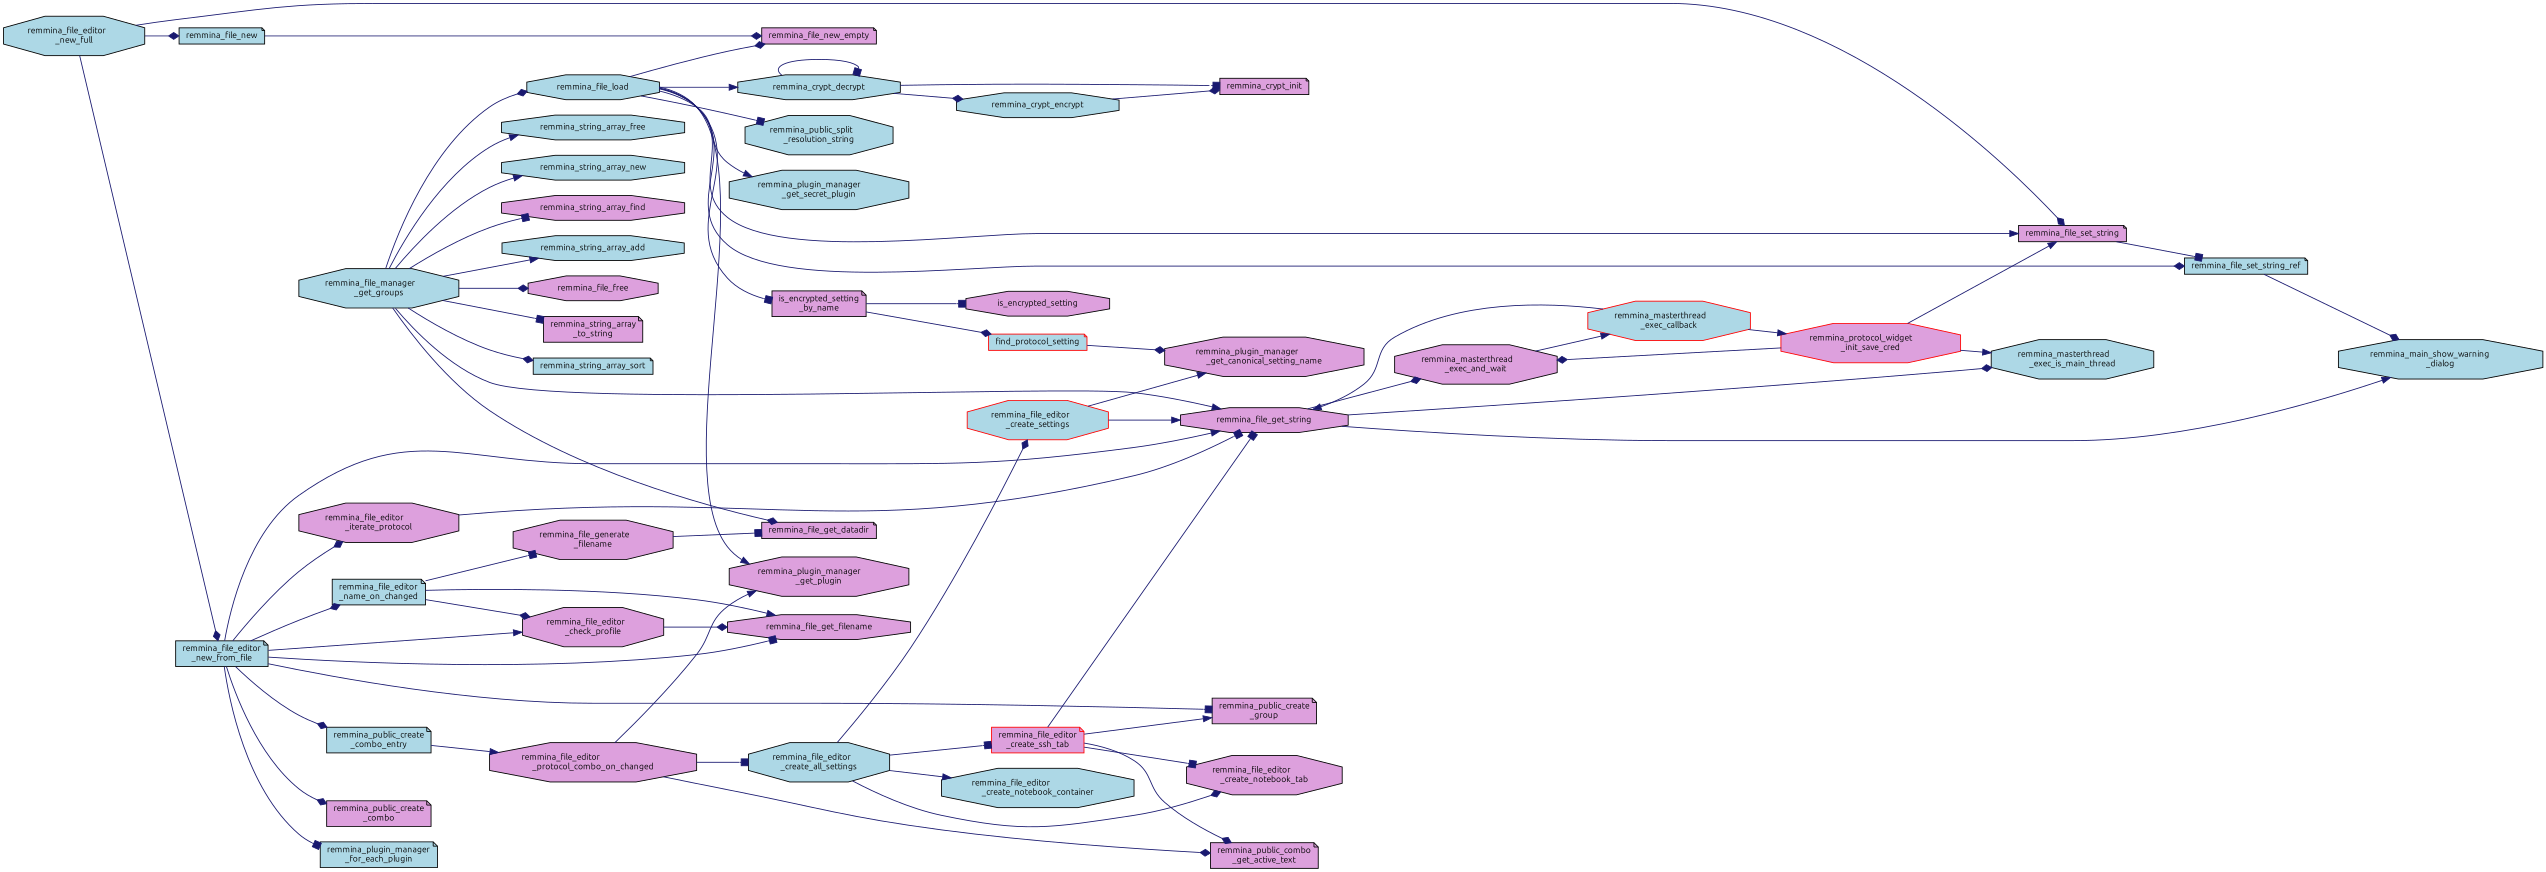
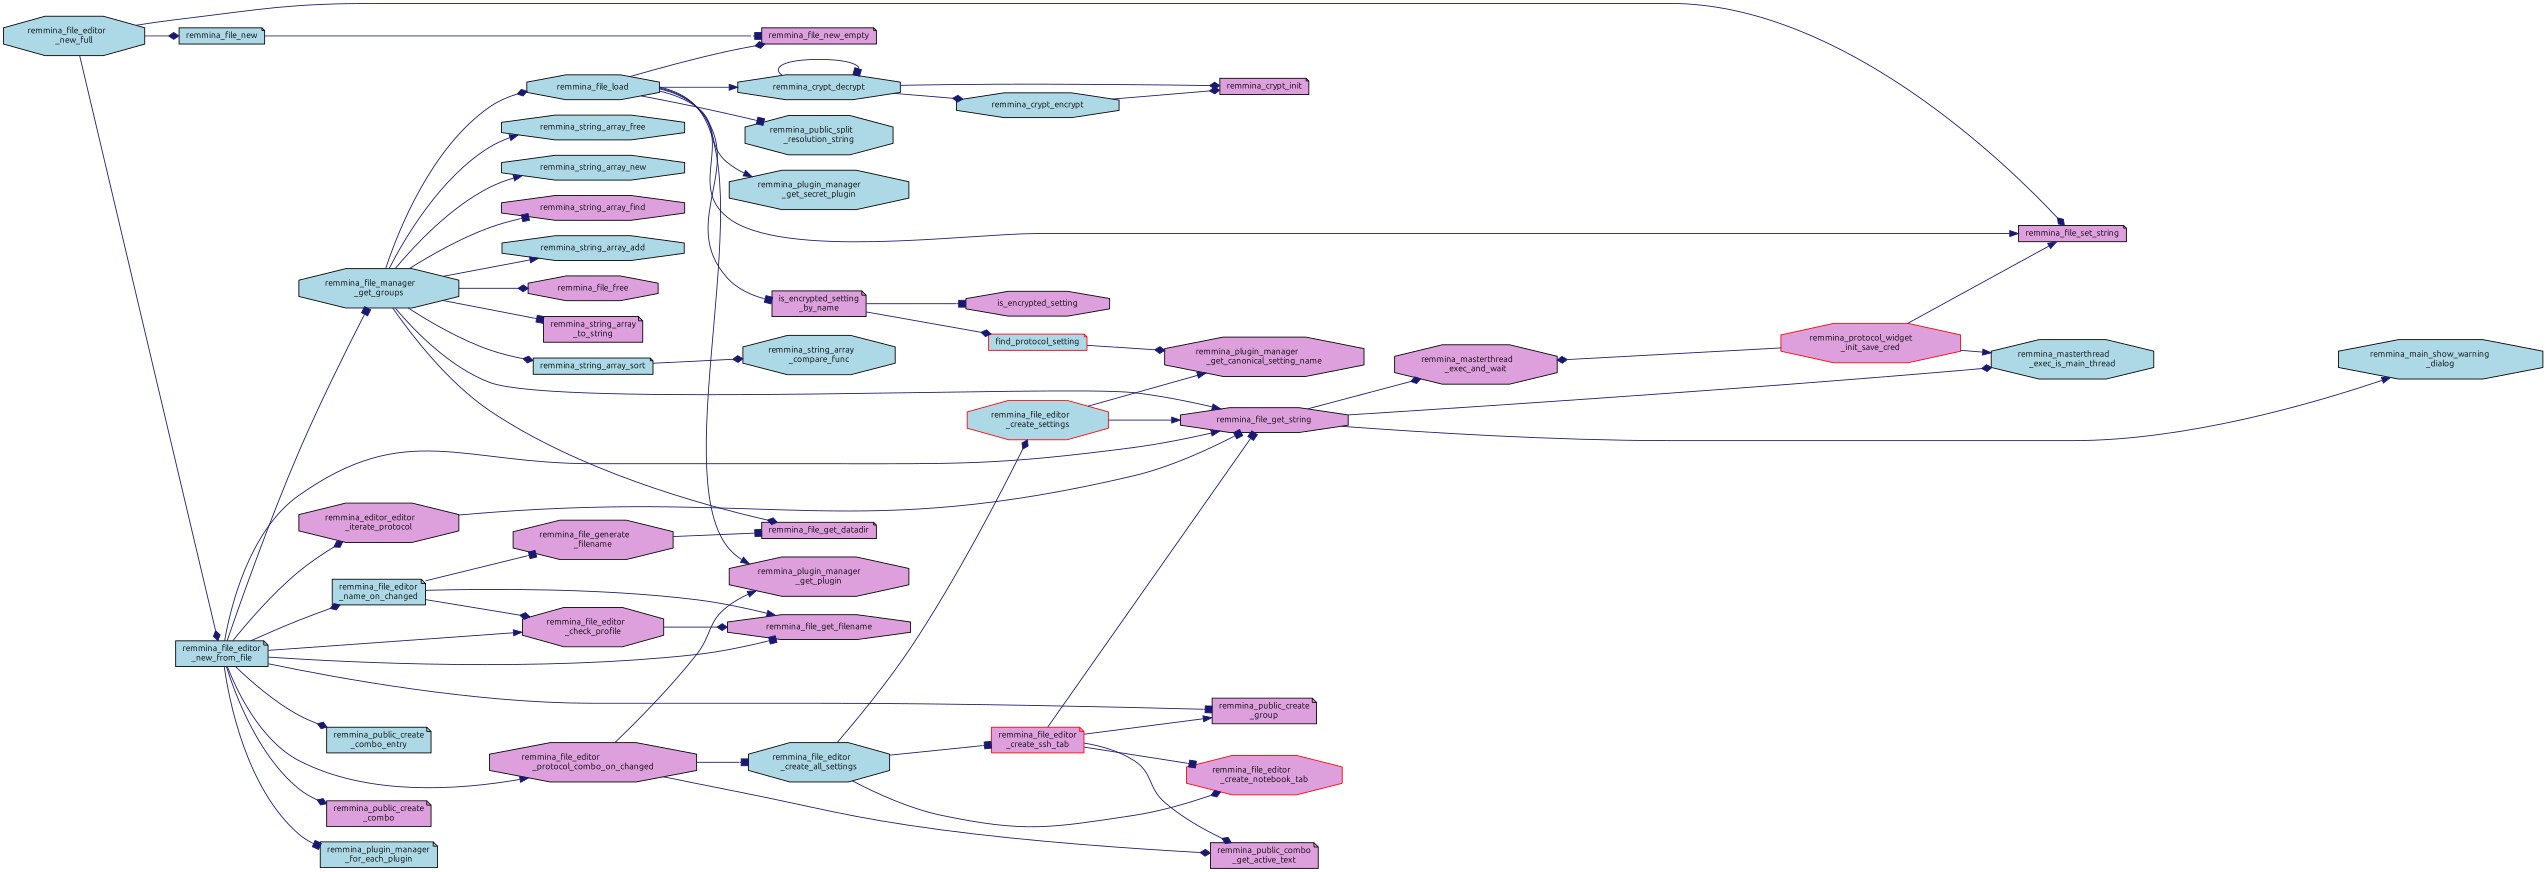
(508, 36) -> (508, 36)
(1055, 84) -> (1055, 84)
(2246, 266) -> none
(1669, 321) -> none
none -> (819, 355)
none -> (289, 476)
(379, 523) -> (379, 523)
(460, 749) -> (348, 779)
(1264, 775) -> (1264, 775)
(1038, 788) -> none
